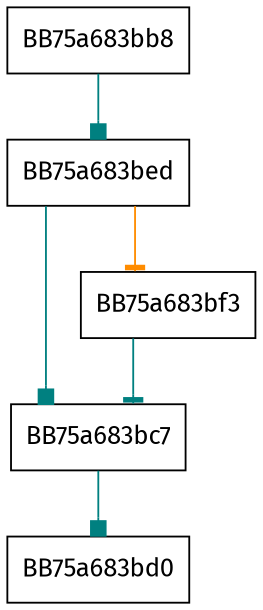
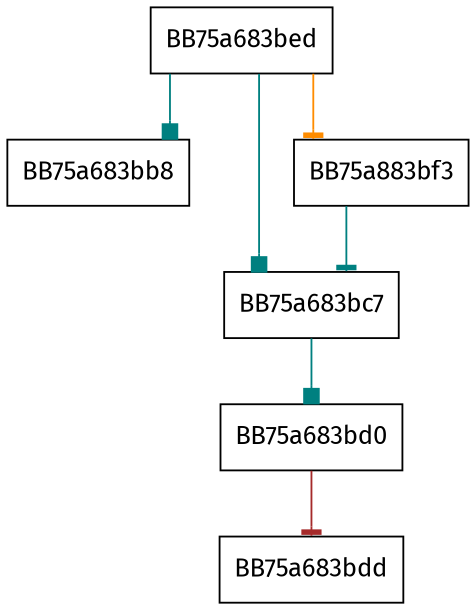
(98, 97) -> (170, 97)
(168, 305) -> (381, 173)
none -> (311, 570)
